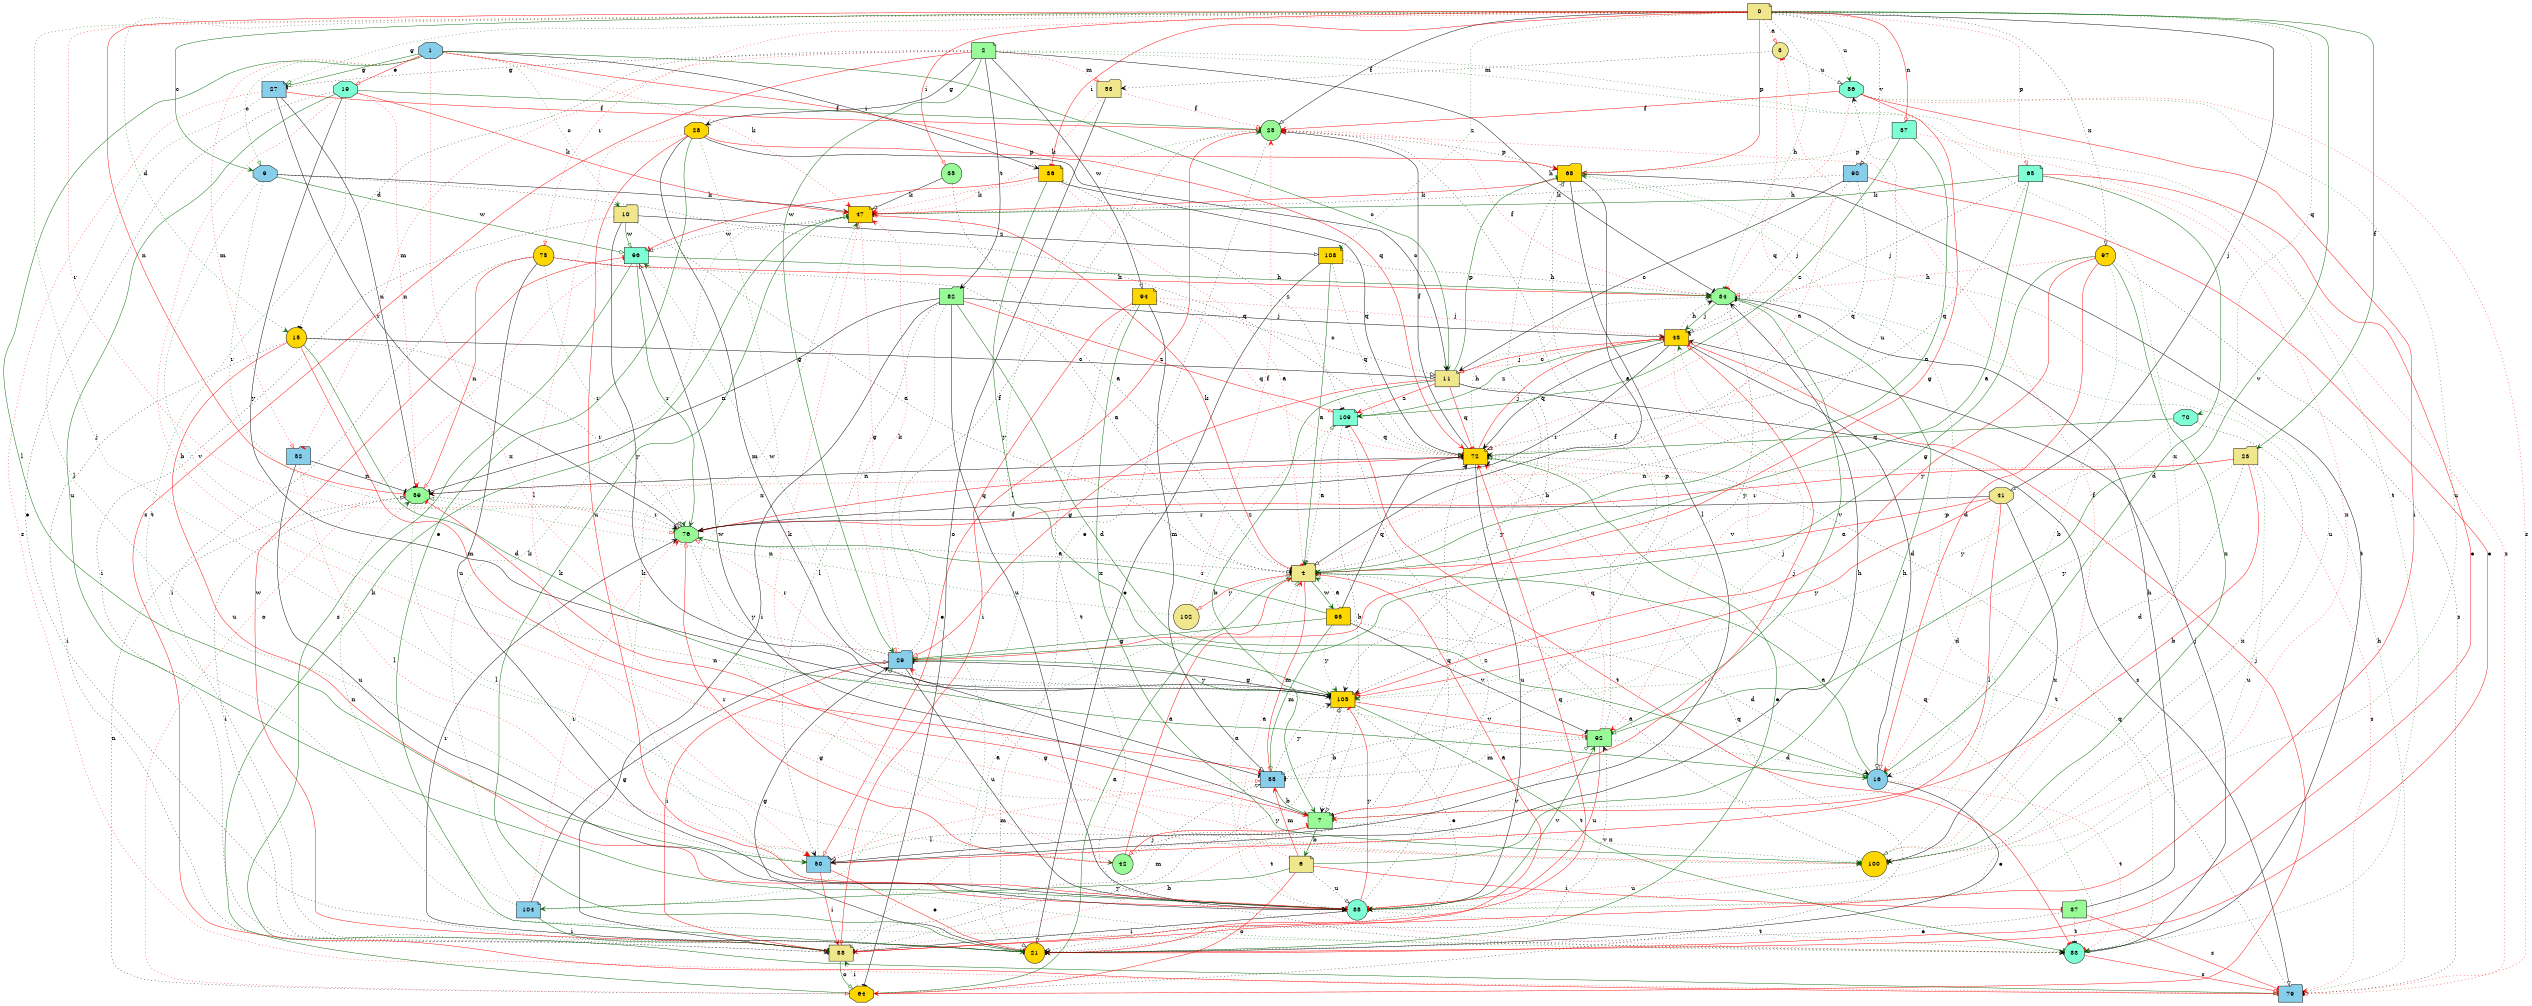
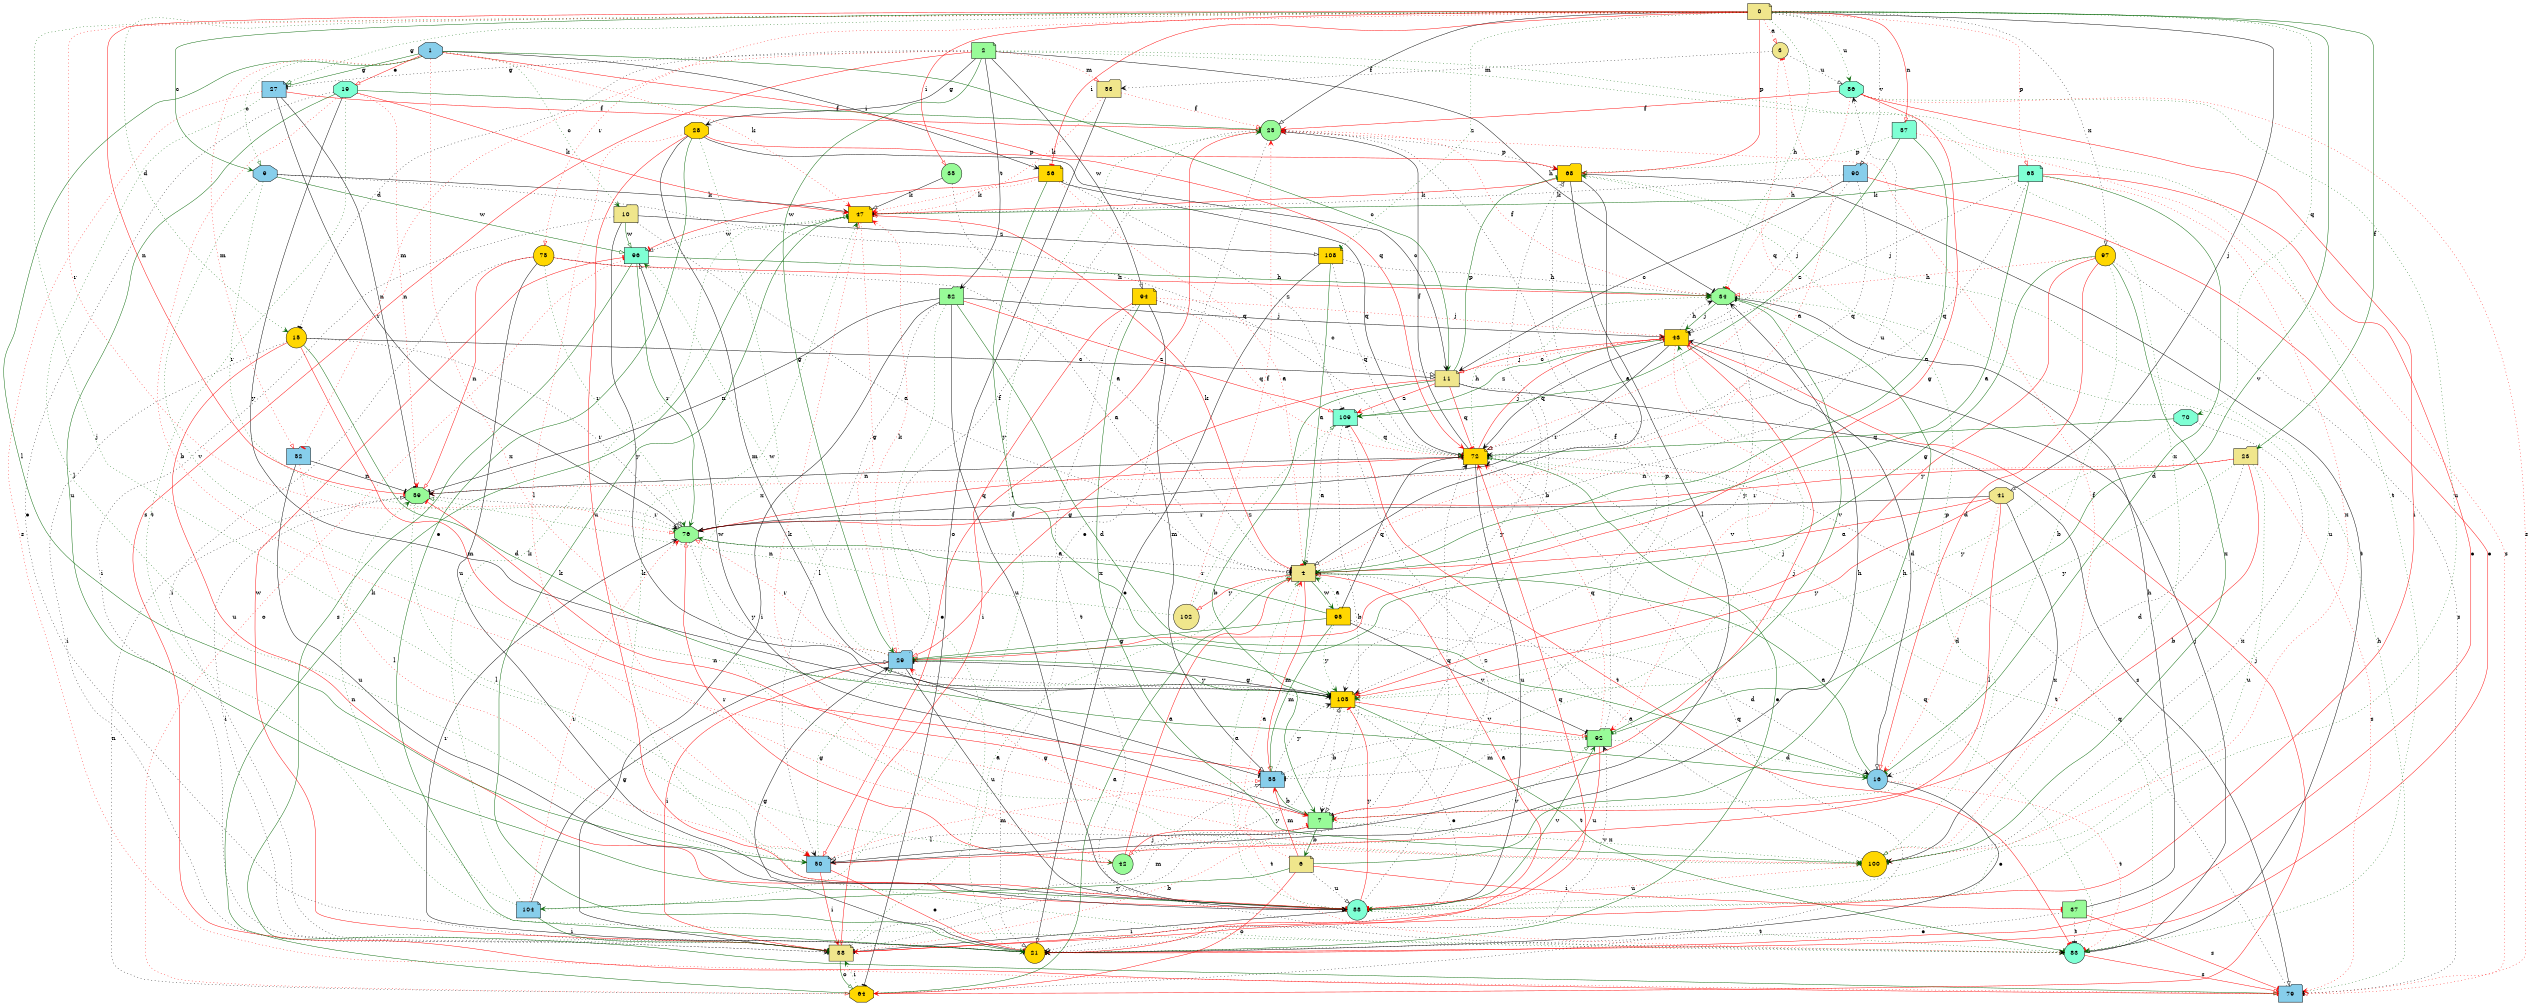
(1520, 707) -> (1520, 722)
